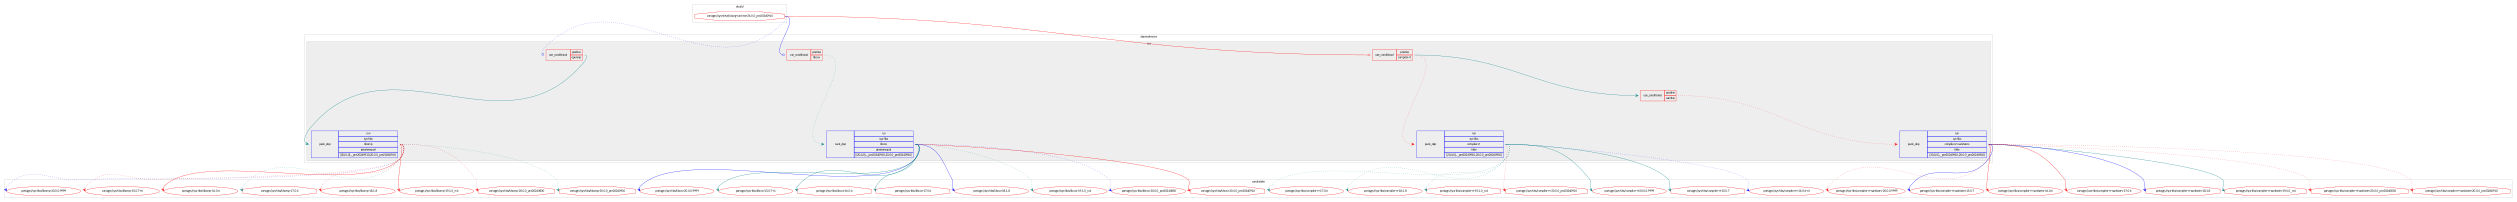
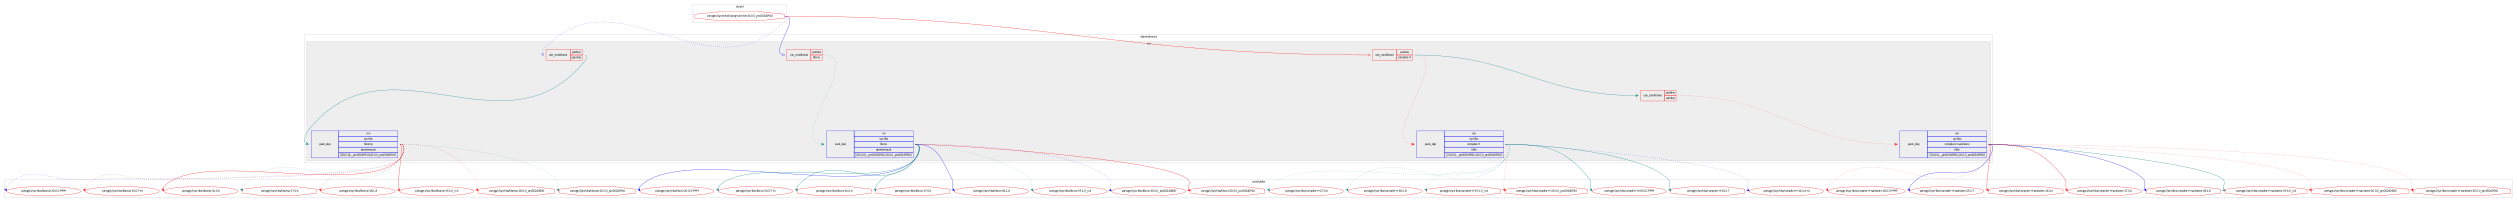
(2025, 191) -> (2026, 191)
